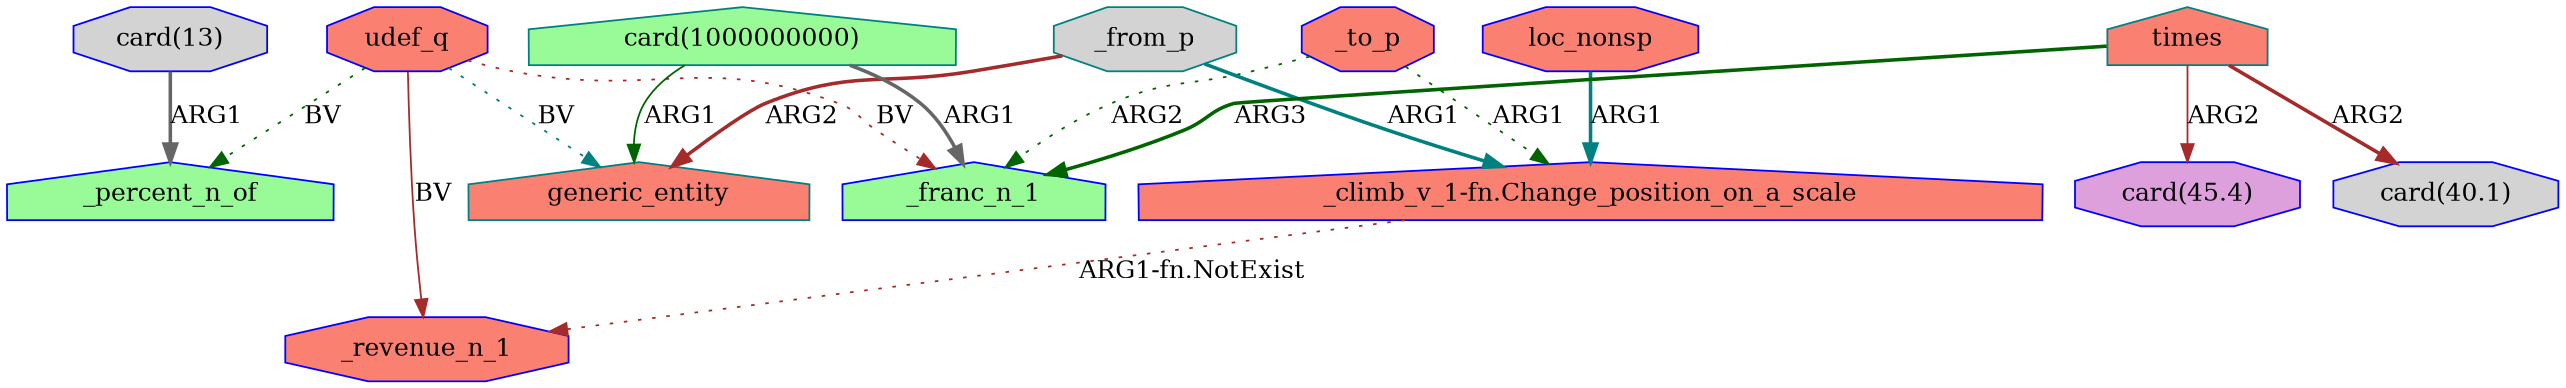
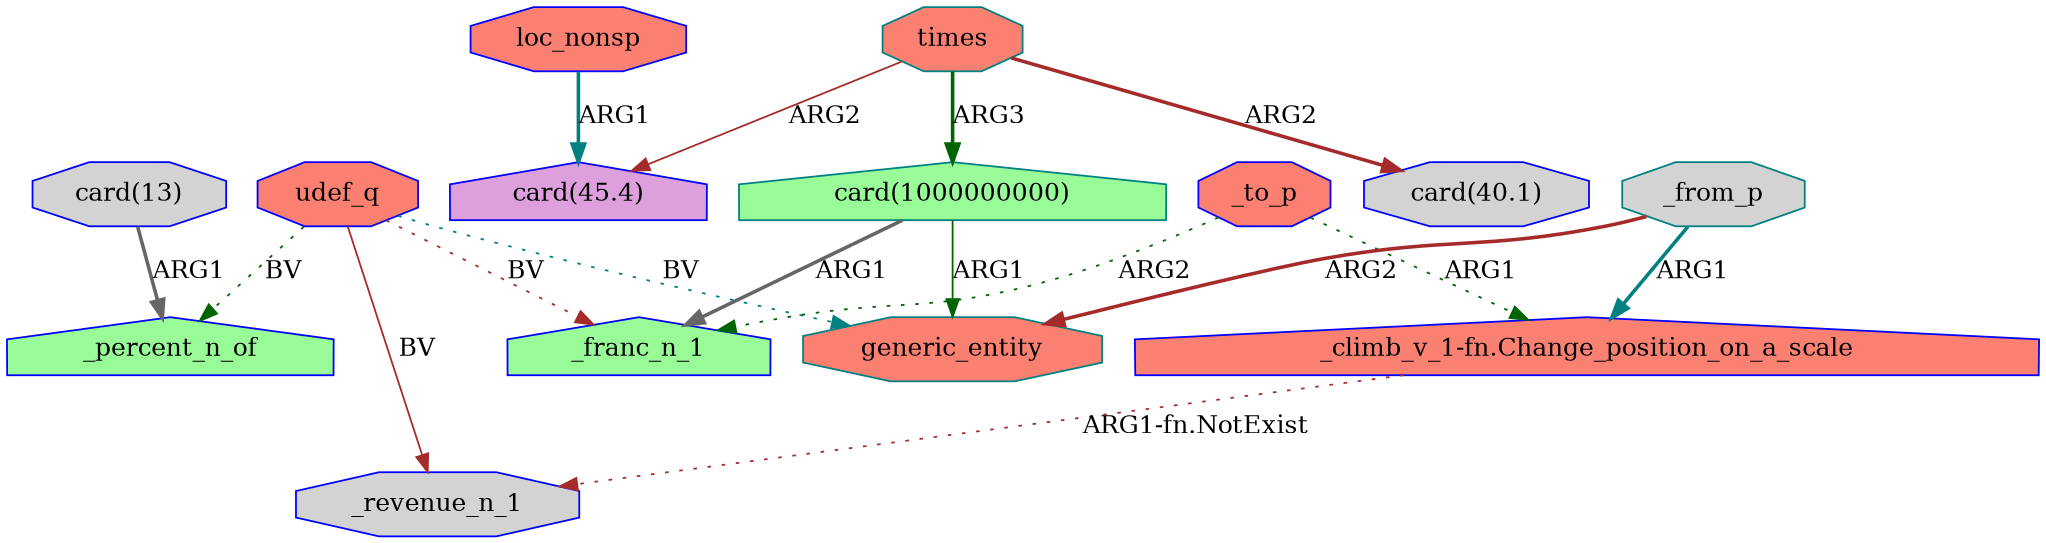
(2188, 39) -> (953, 39)
(1579, 80) -> (953, 108)
(1591, 108) -> (578, 108)
(639, 194) -> (953, 349)
(2188, 194) -> (578, 194)
(427, 349) -> (438, 504)
